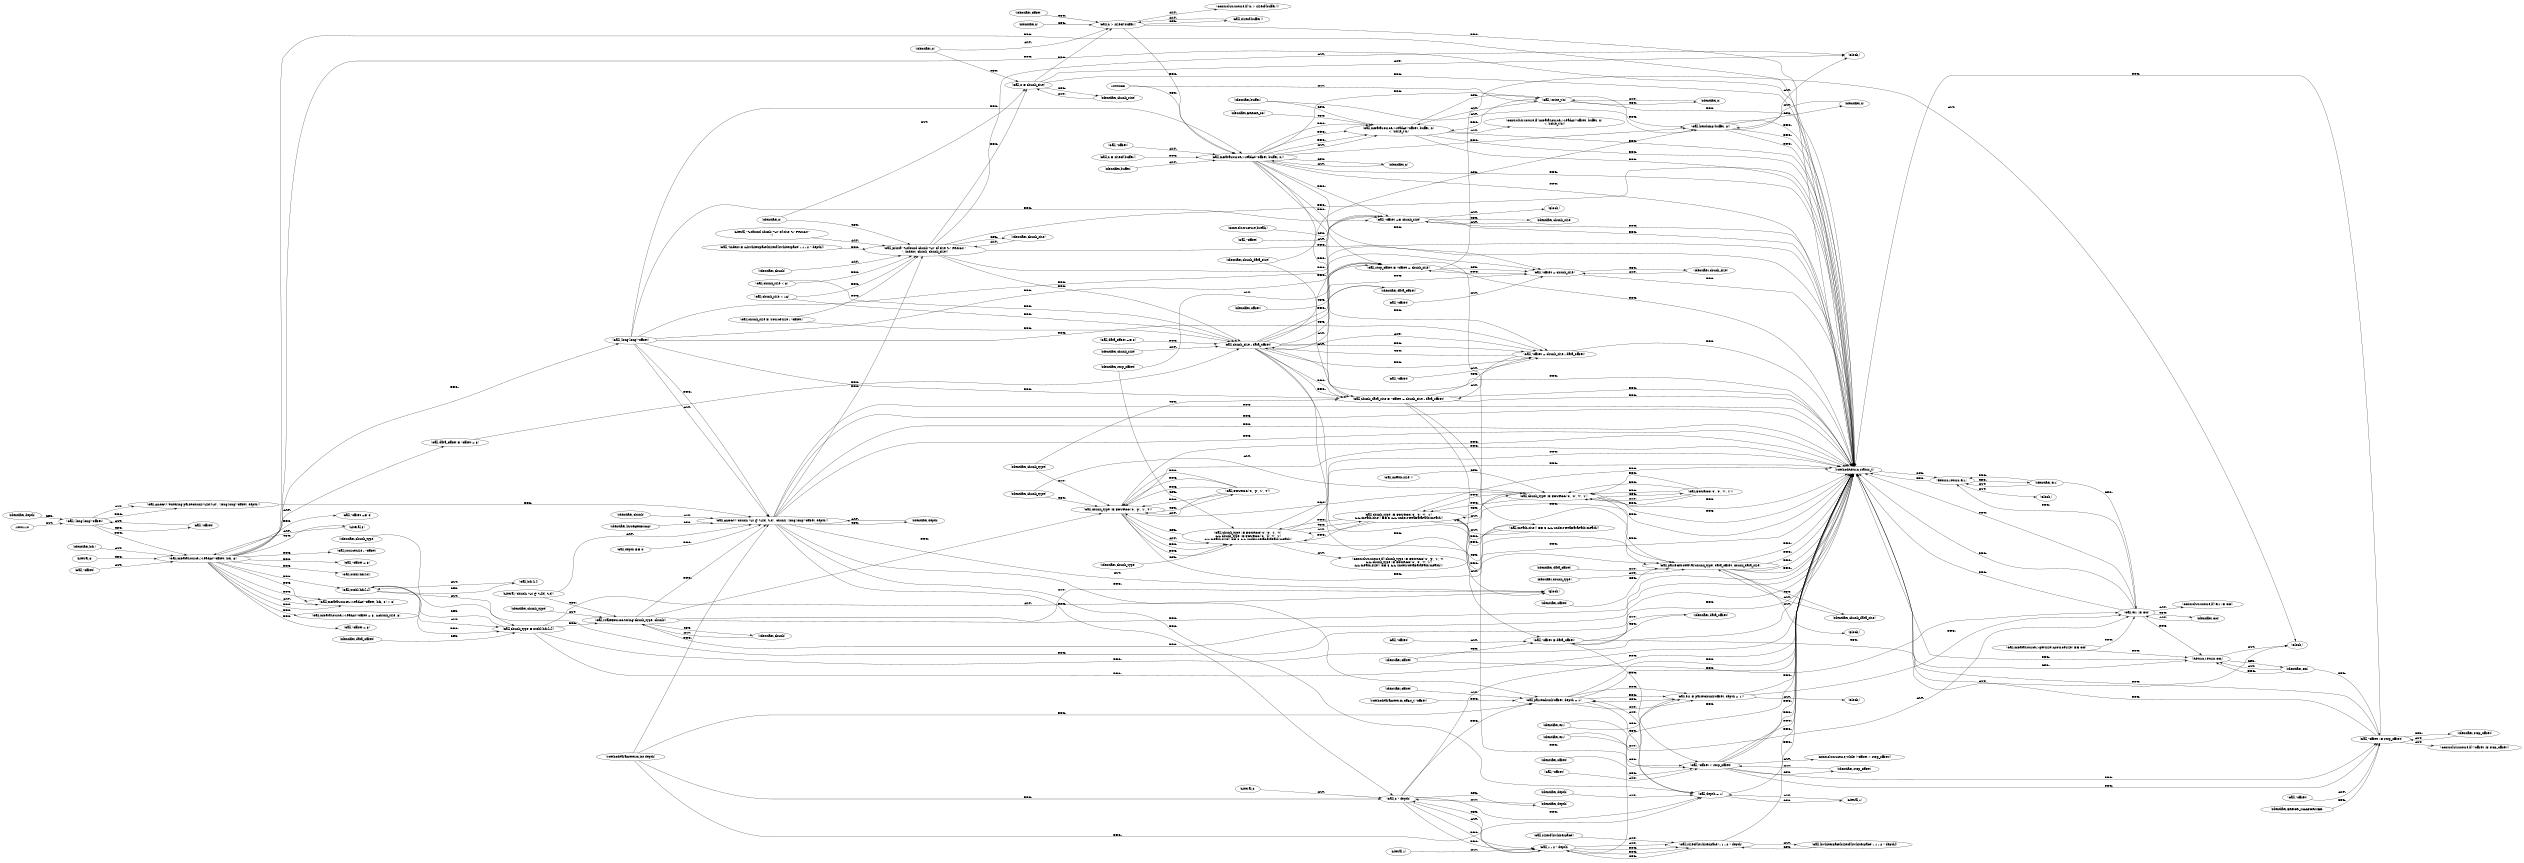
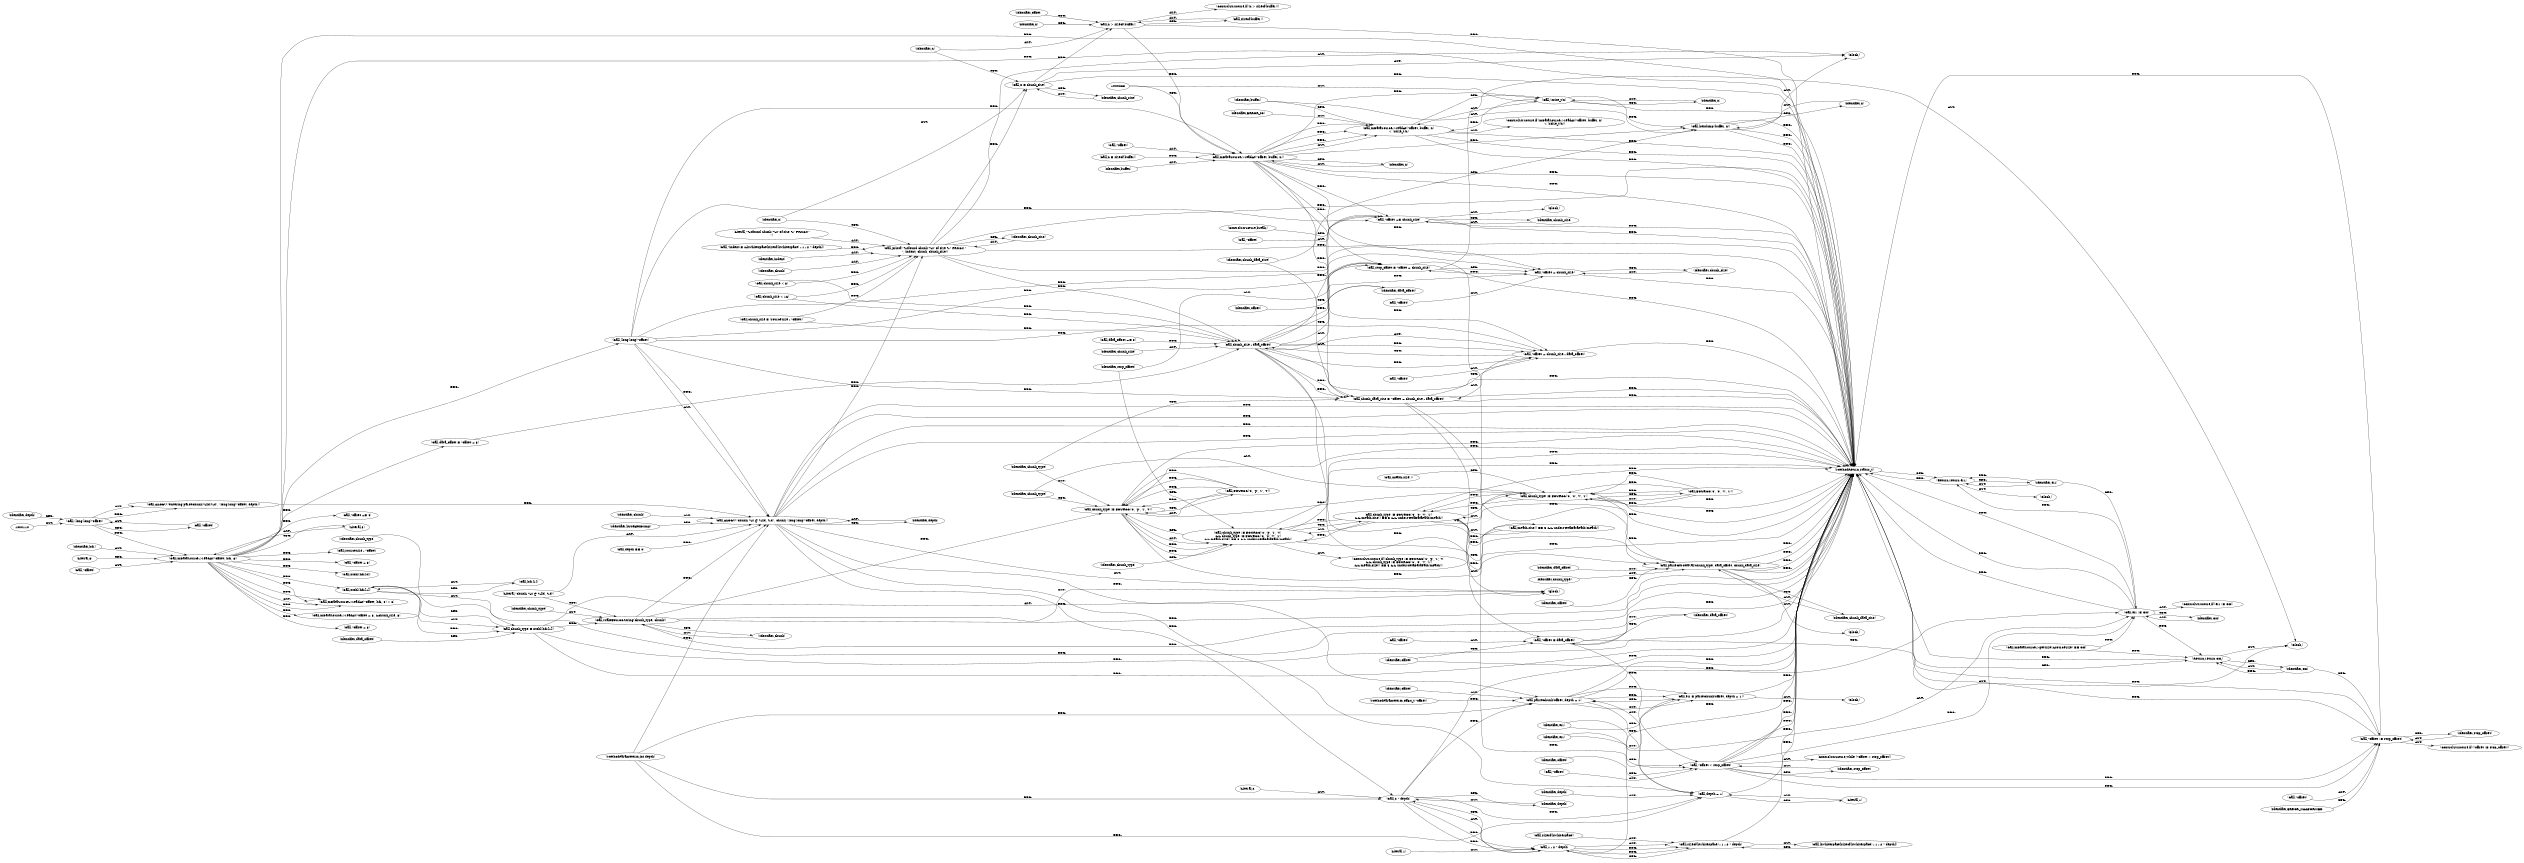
(1322, 116) -> (1322, 116)
none -> (772, 259)
(288, 510) -> (288, 510)
(1928, 661) -> (1962, 718)
